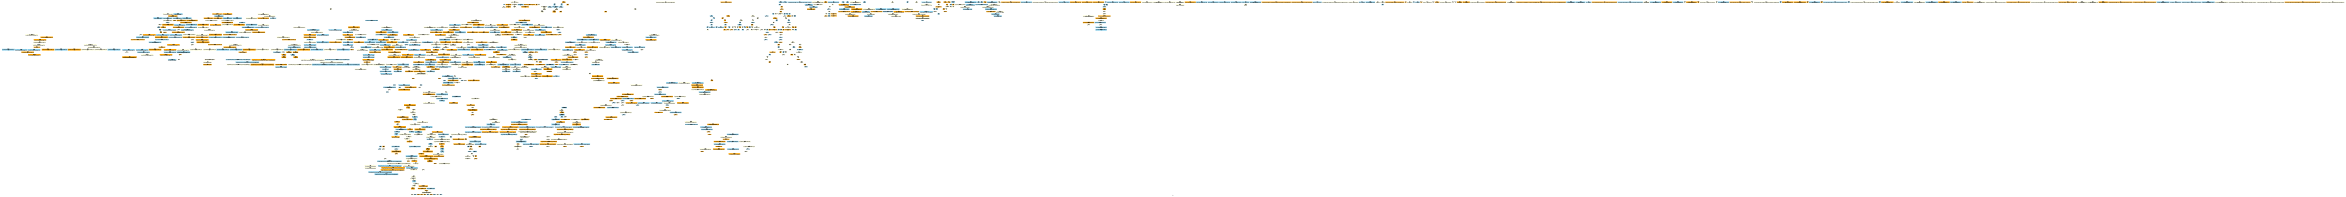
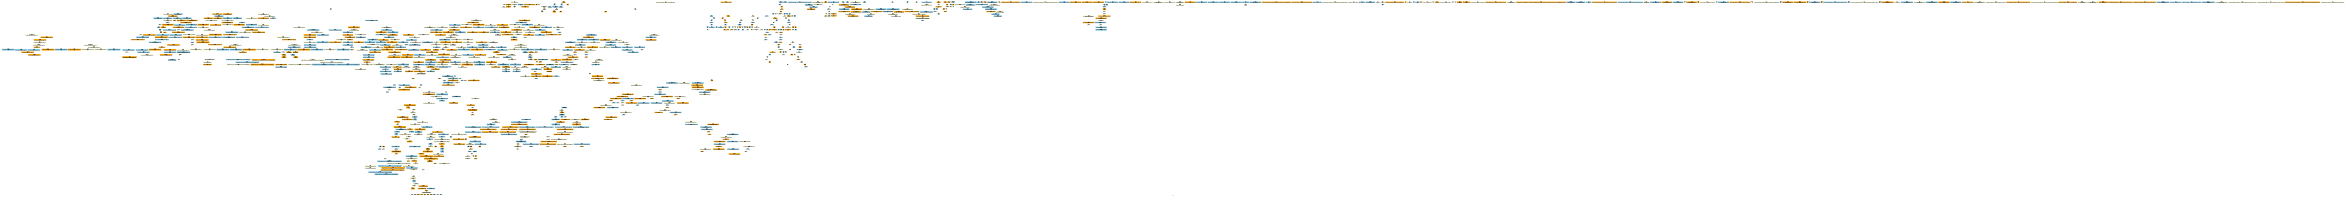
(988, 7) -> (988, 7)
(678, 99) -> (678, 99)
